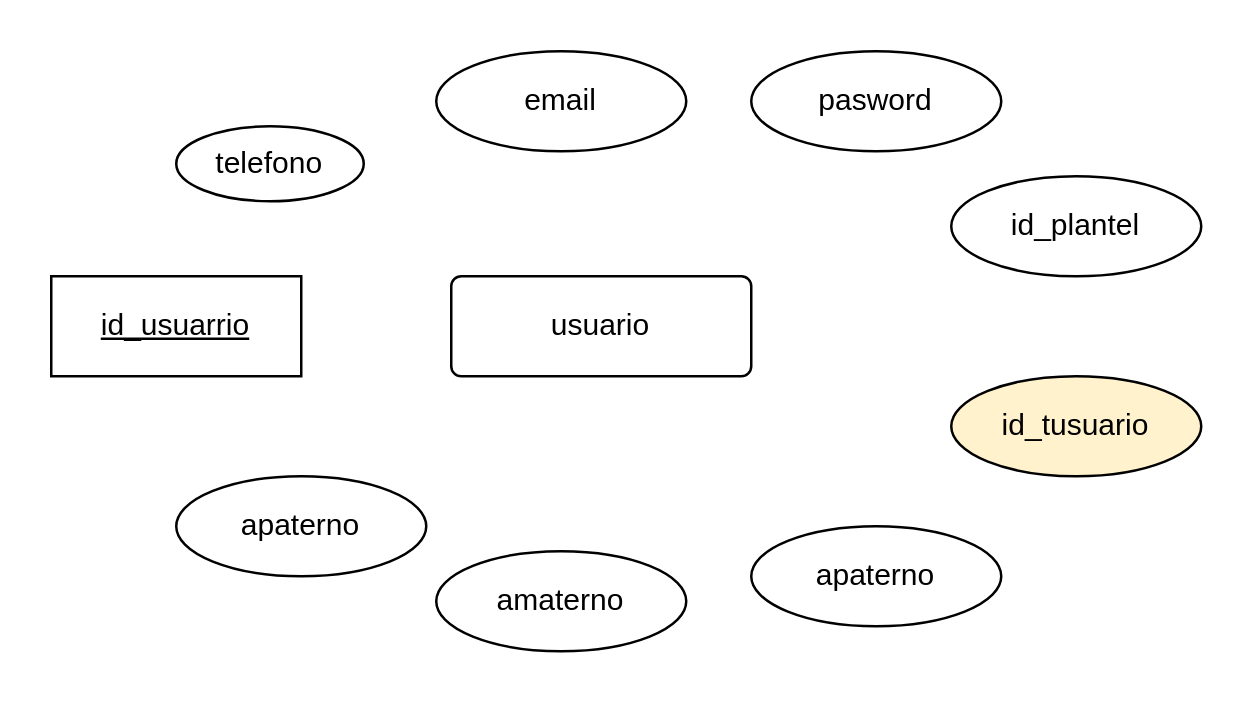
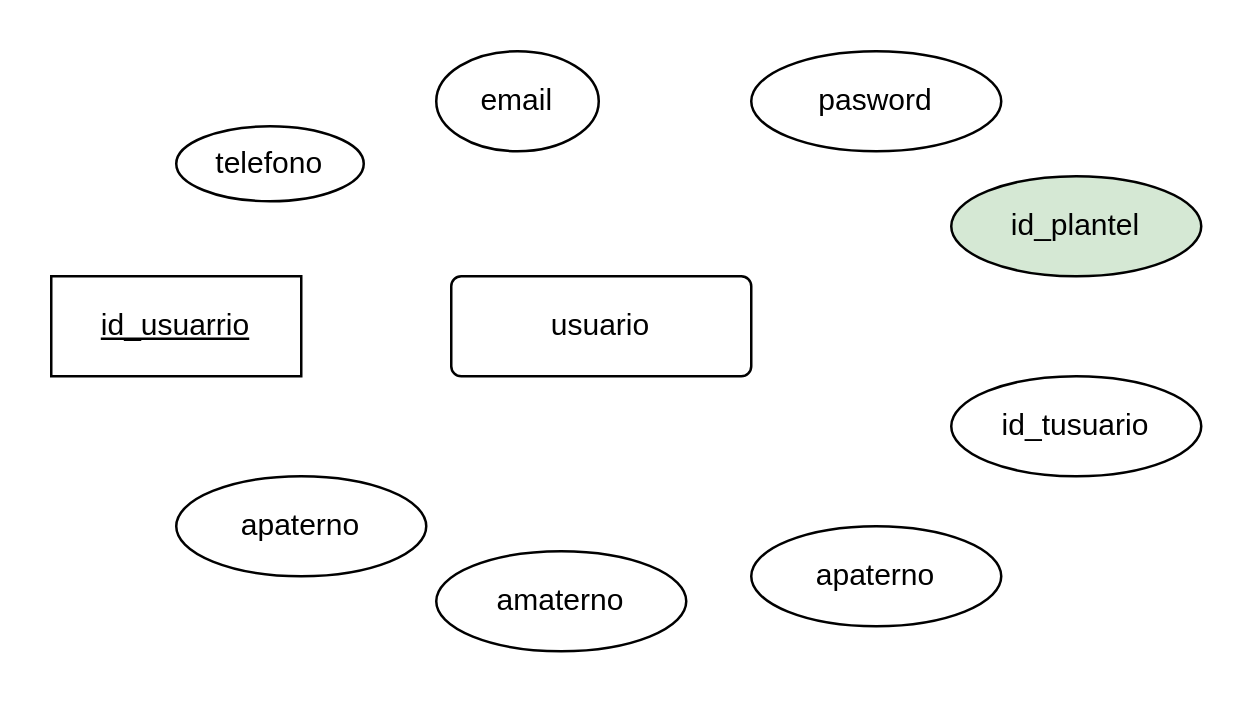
(561, 101) -> (518, 101)
(1076, 226) -> (1076, 226)
(1076, 426) -> (1076, 426)
